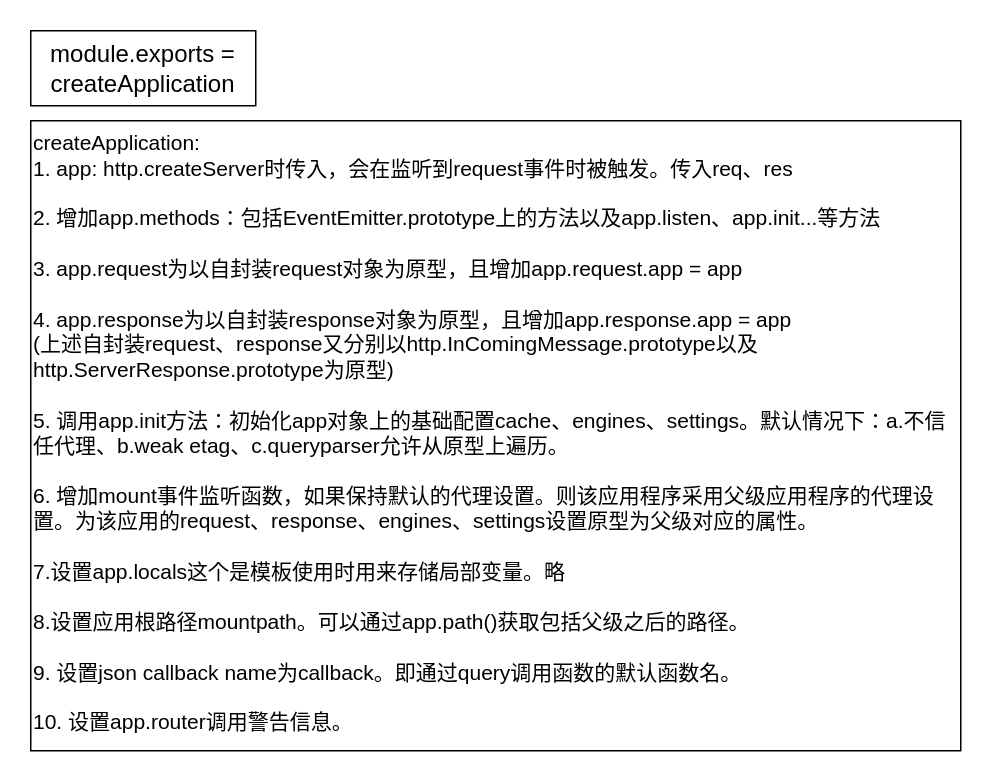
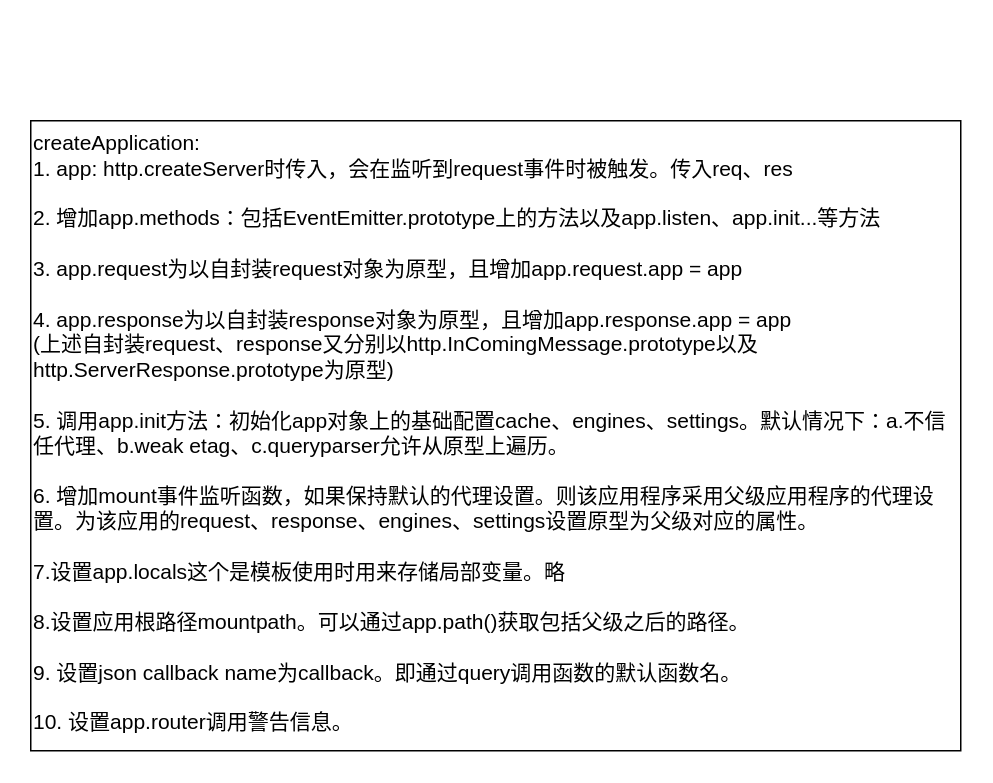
(143, 68) -> none
